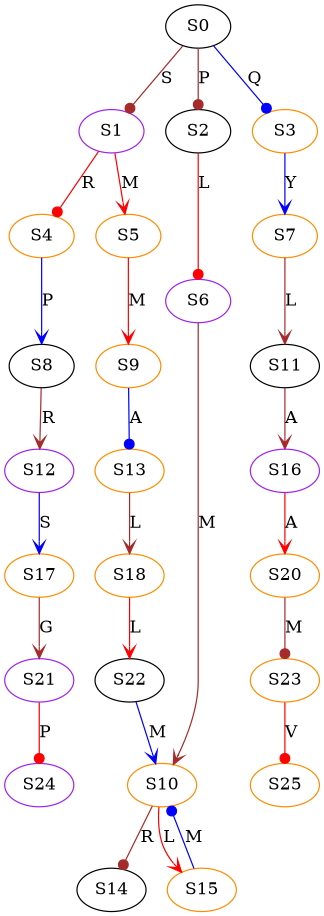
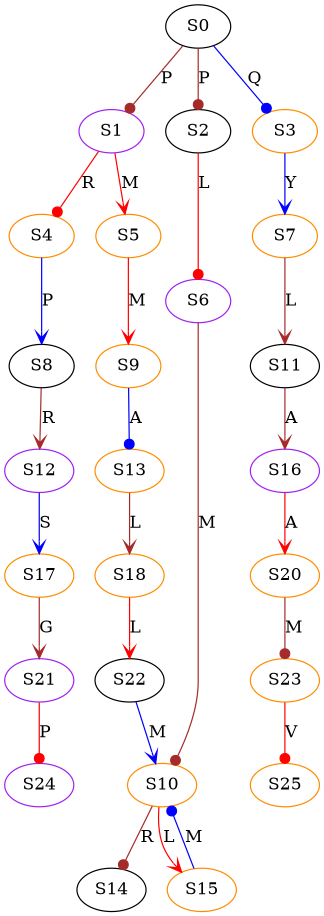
(167, 79) -> (167, 79)
(198, 541) -> (198, 541)
